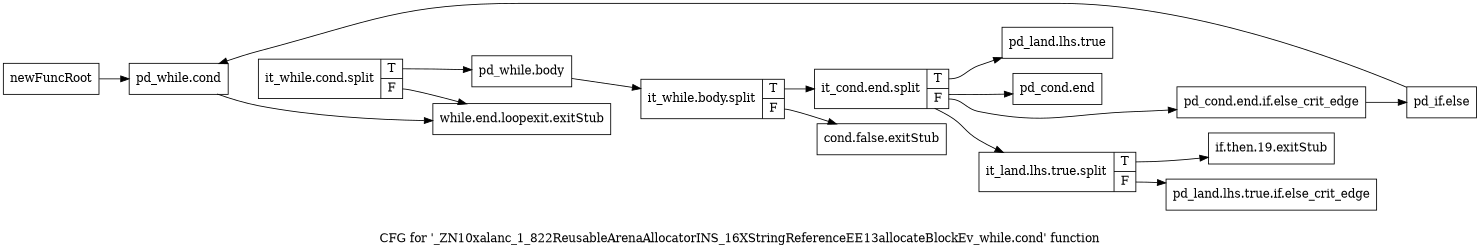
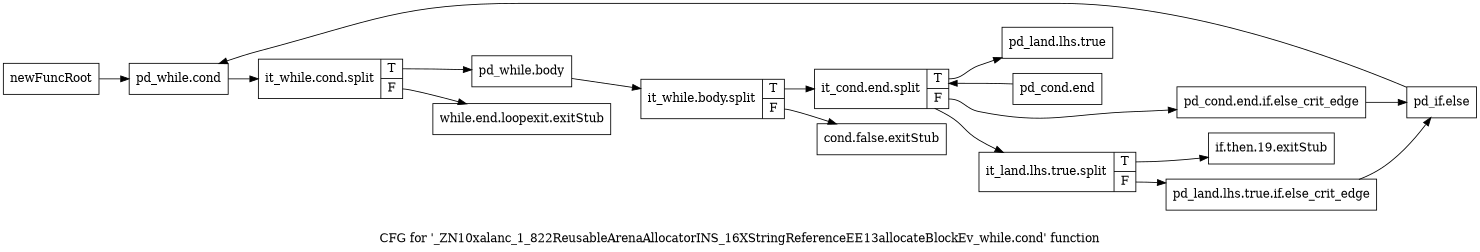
(977, 95) -> (985, 83)
(320, 115) -> (239, 79)
none -> (1396, 157)
